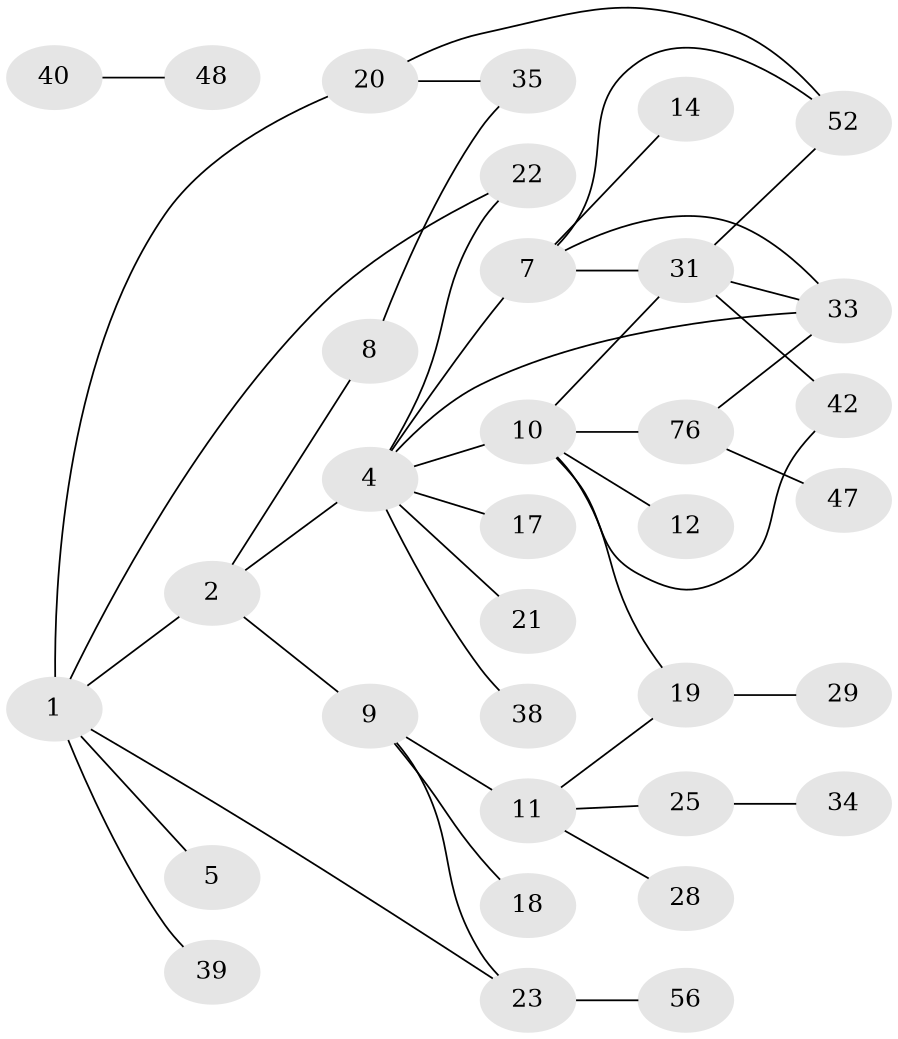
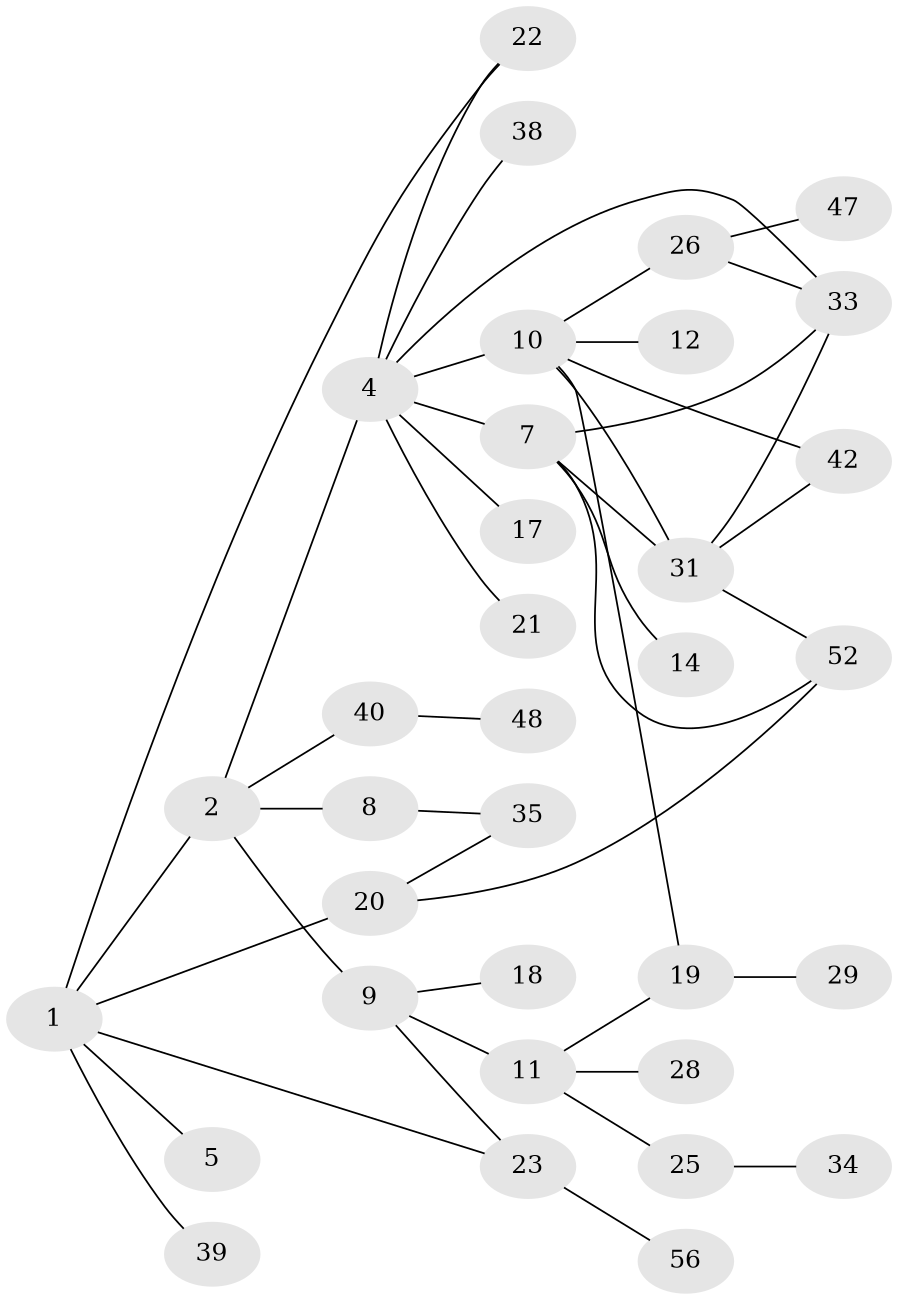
(686, 432) -> (686, 247)
none -> (291, 761)
